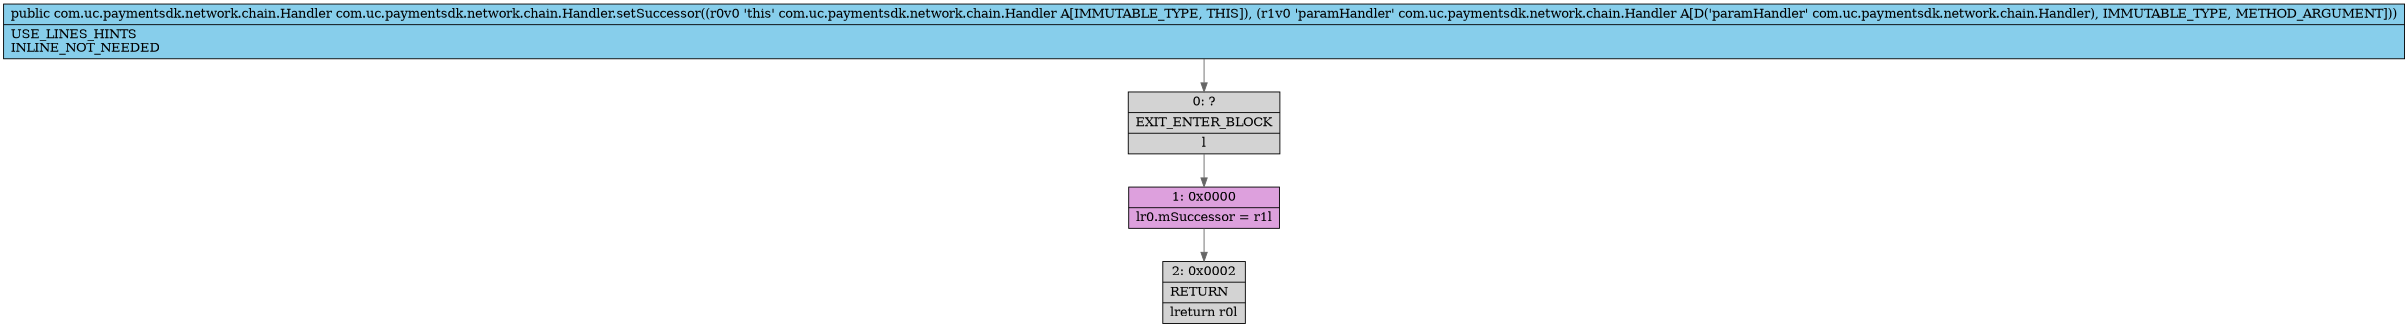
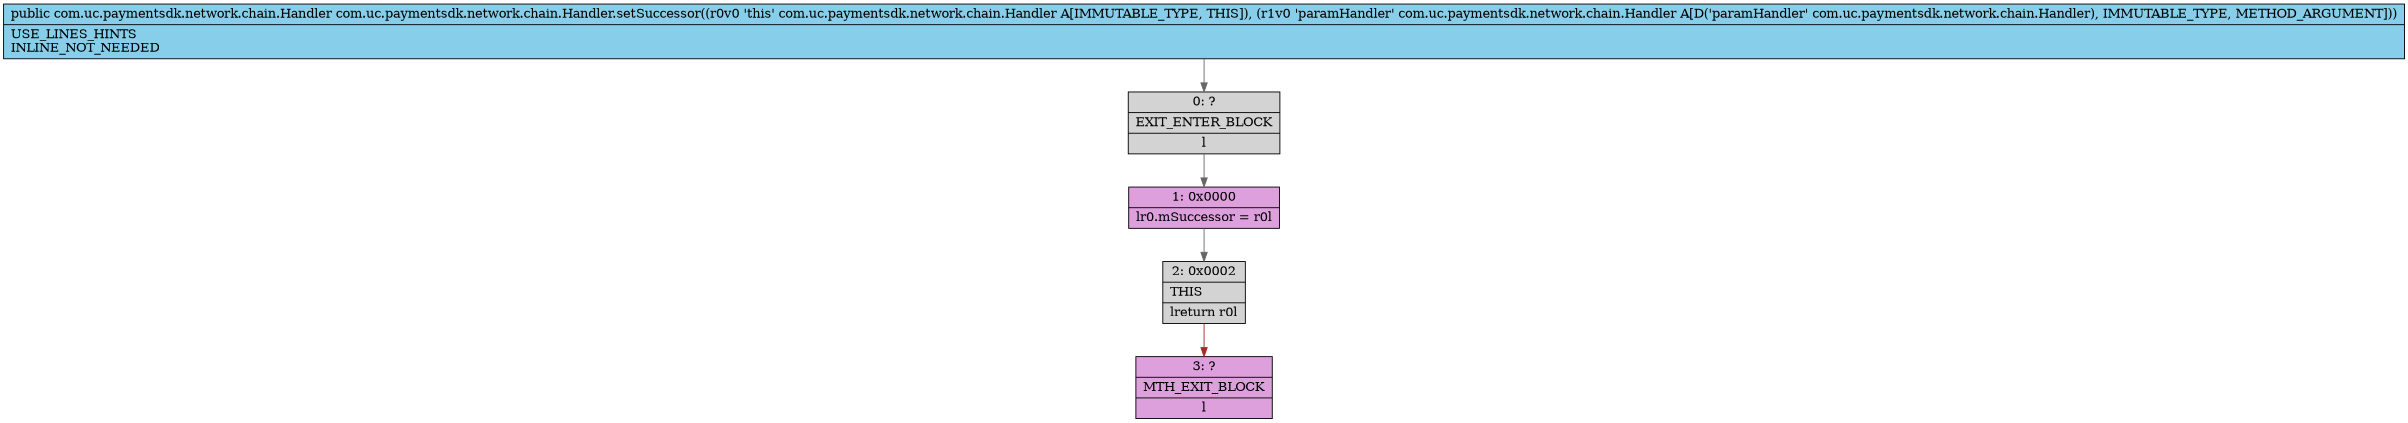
(1204, 218) -> (1204, 218)
(1199, 292) -> (1187, 292)
none -> (1204, 388)
